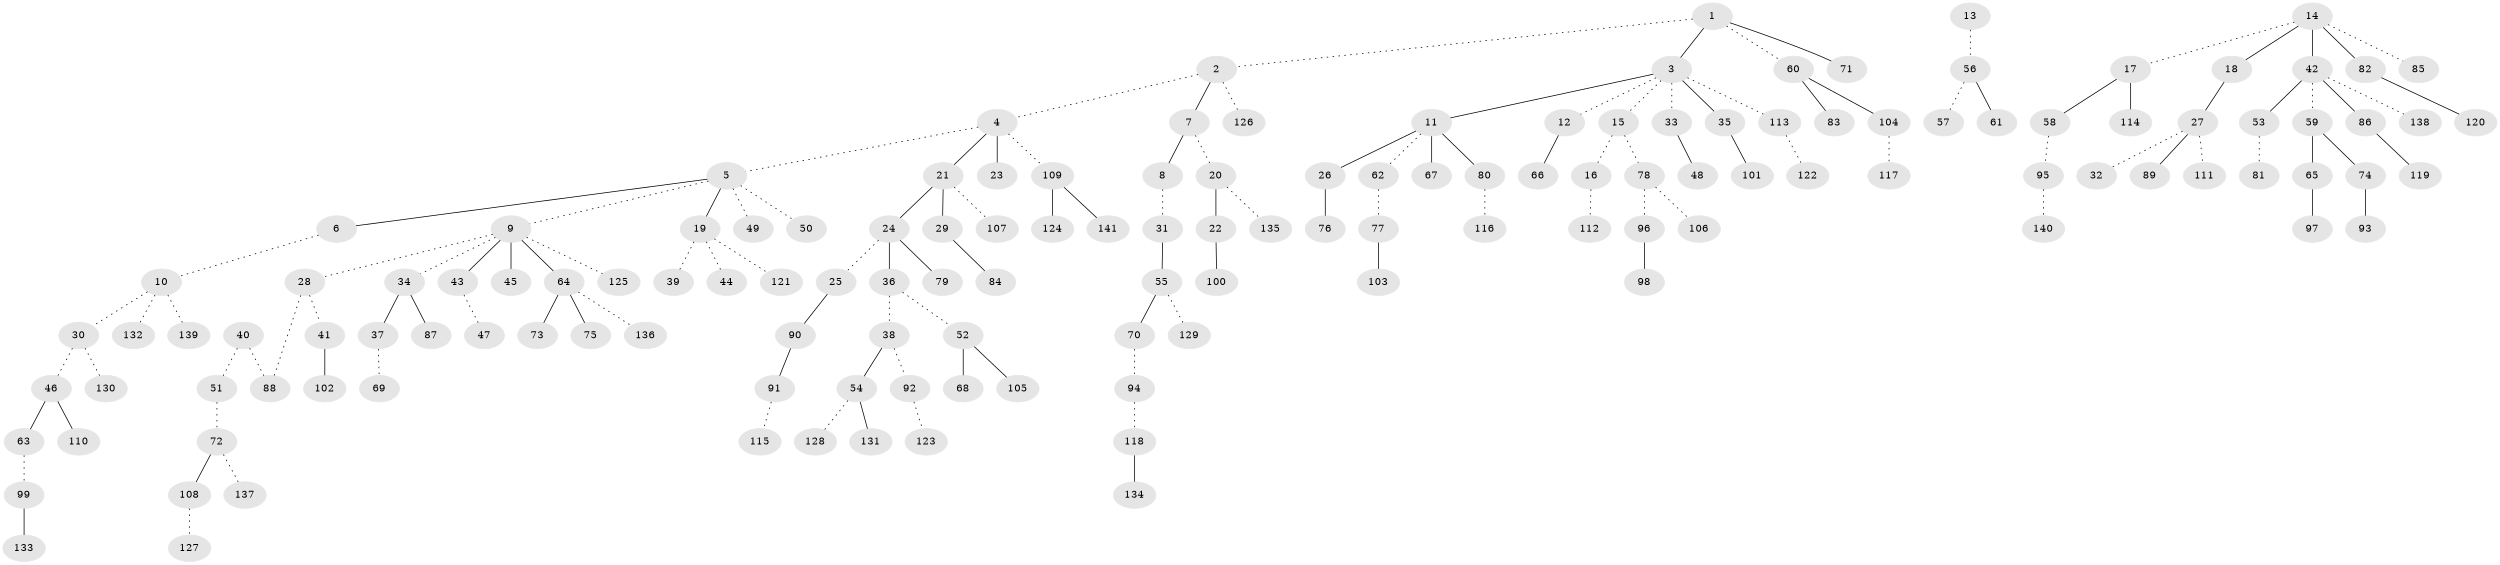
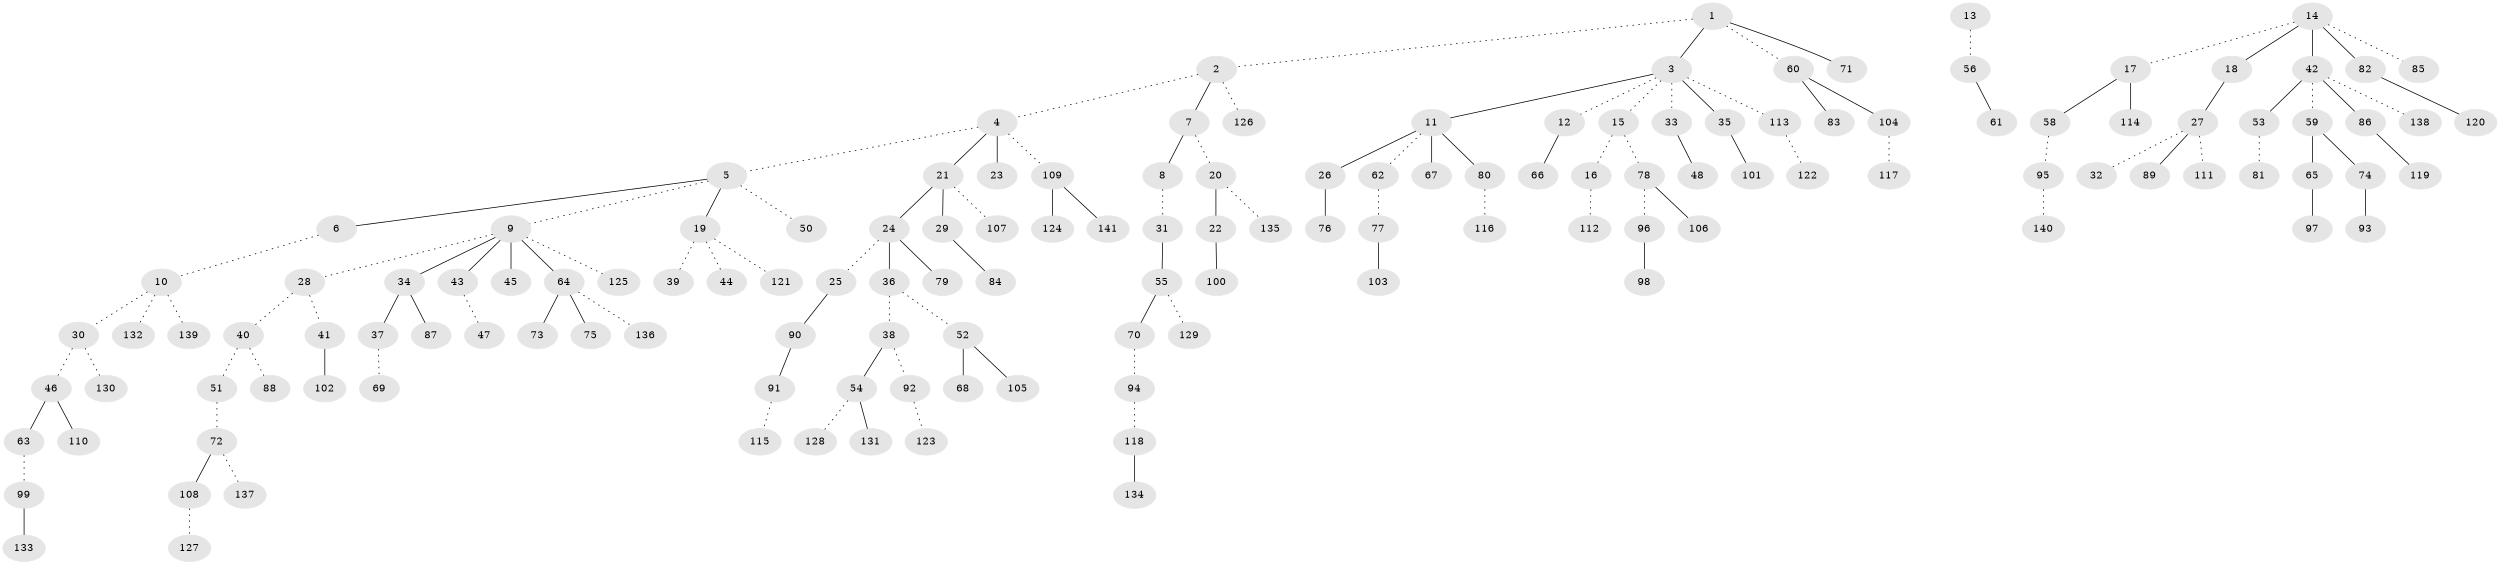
(1944, 123) -> none
(1672, 202) -> (1672, 202)
(753, 229) -> none
(458, 256) -> (458, 256)
(287, 335) -> (274, 309)
